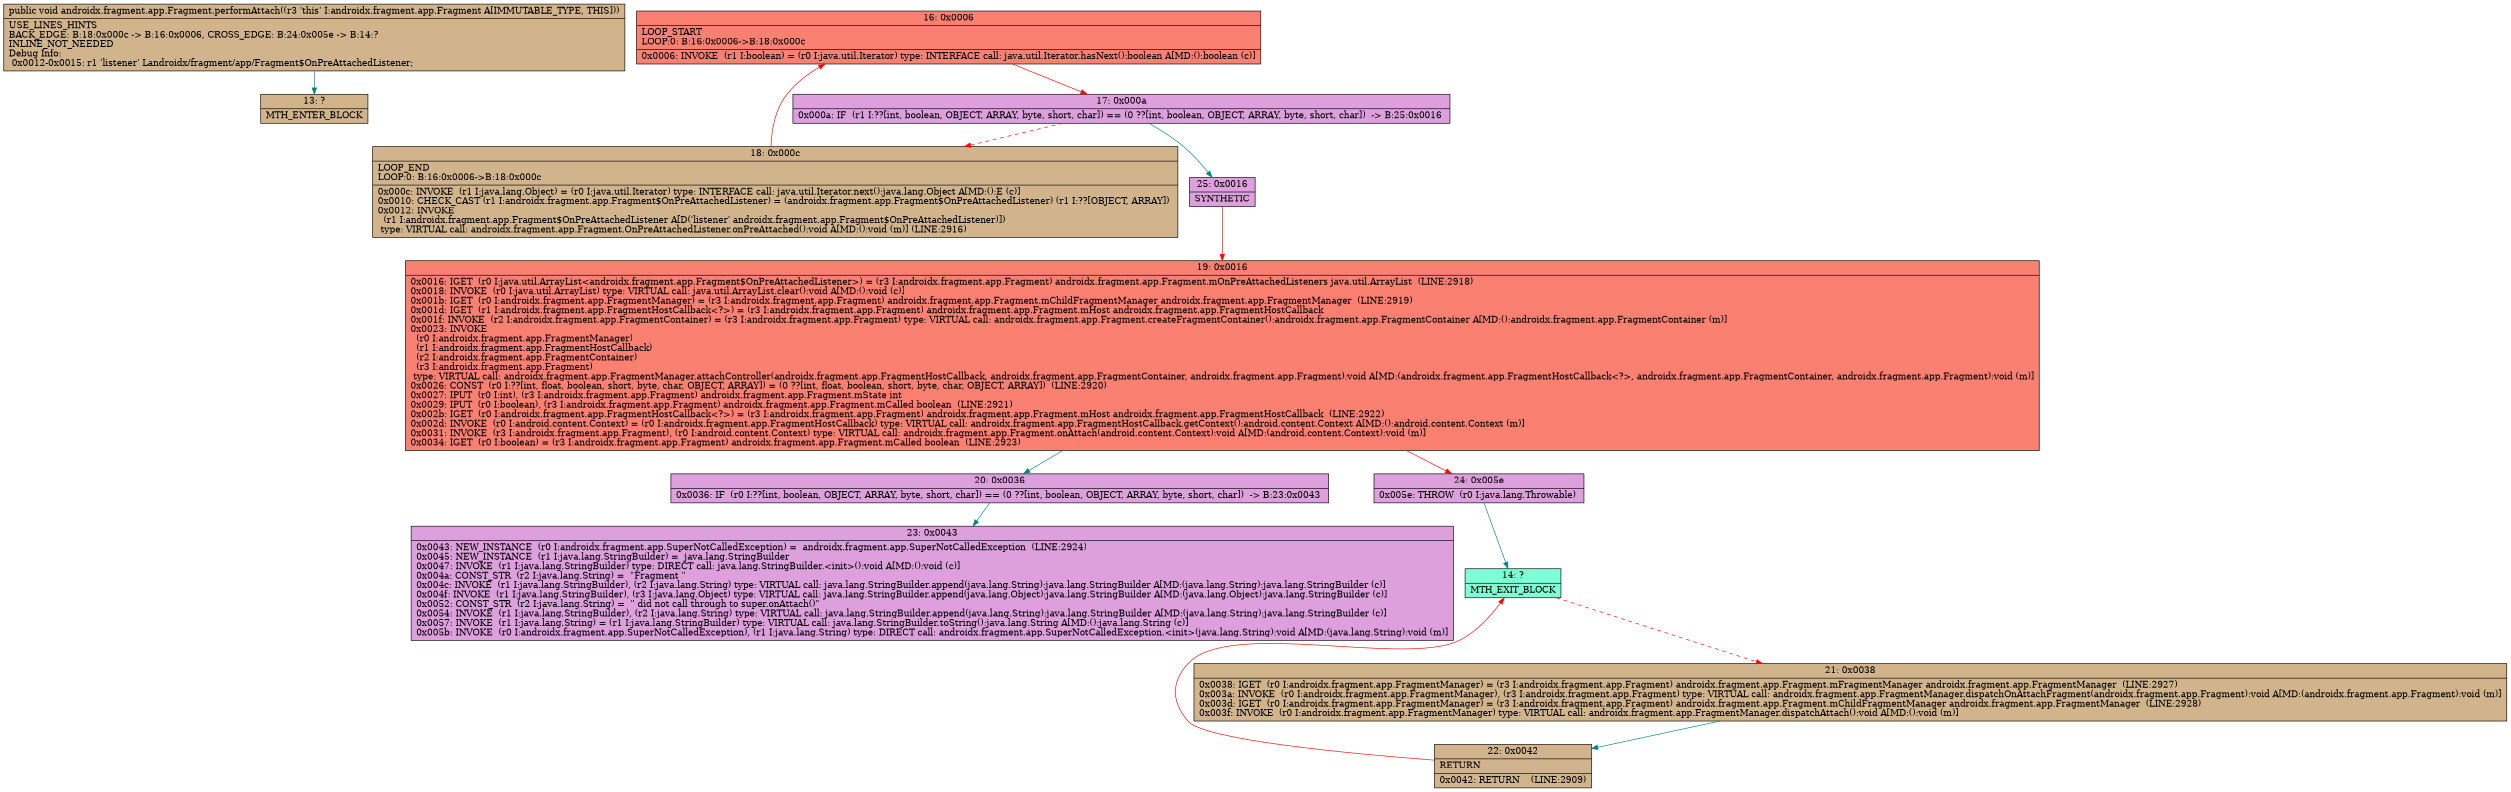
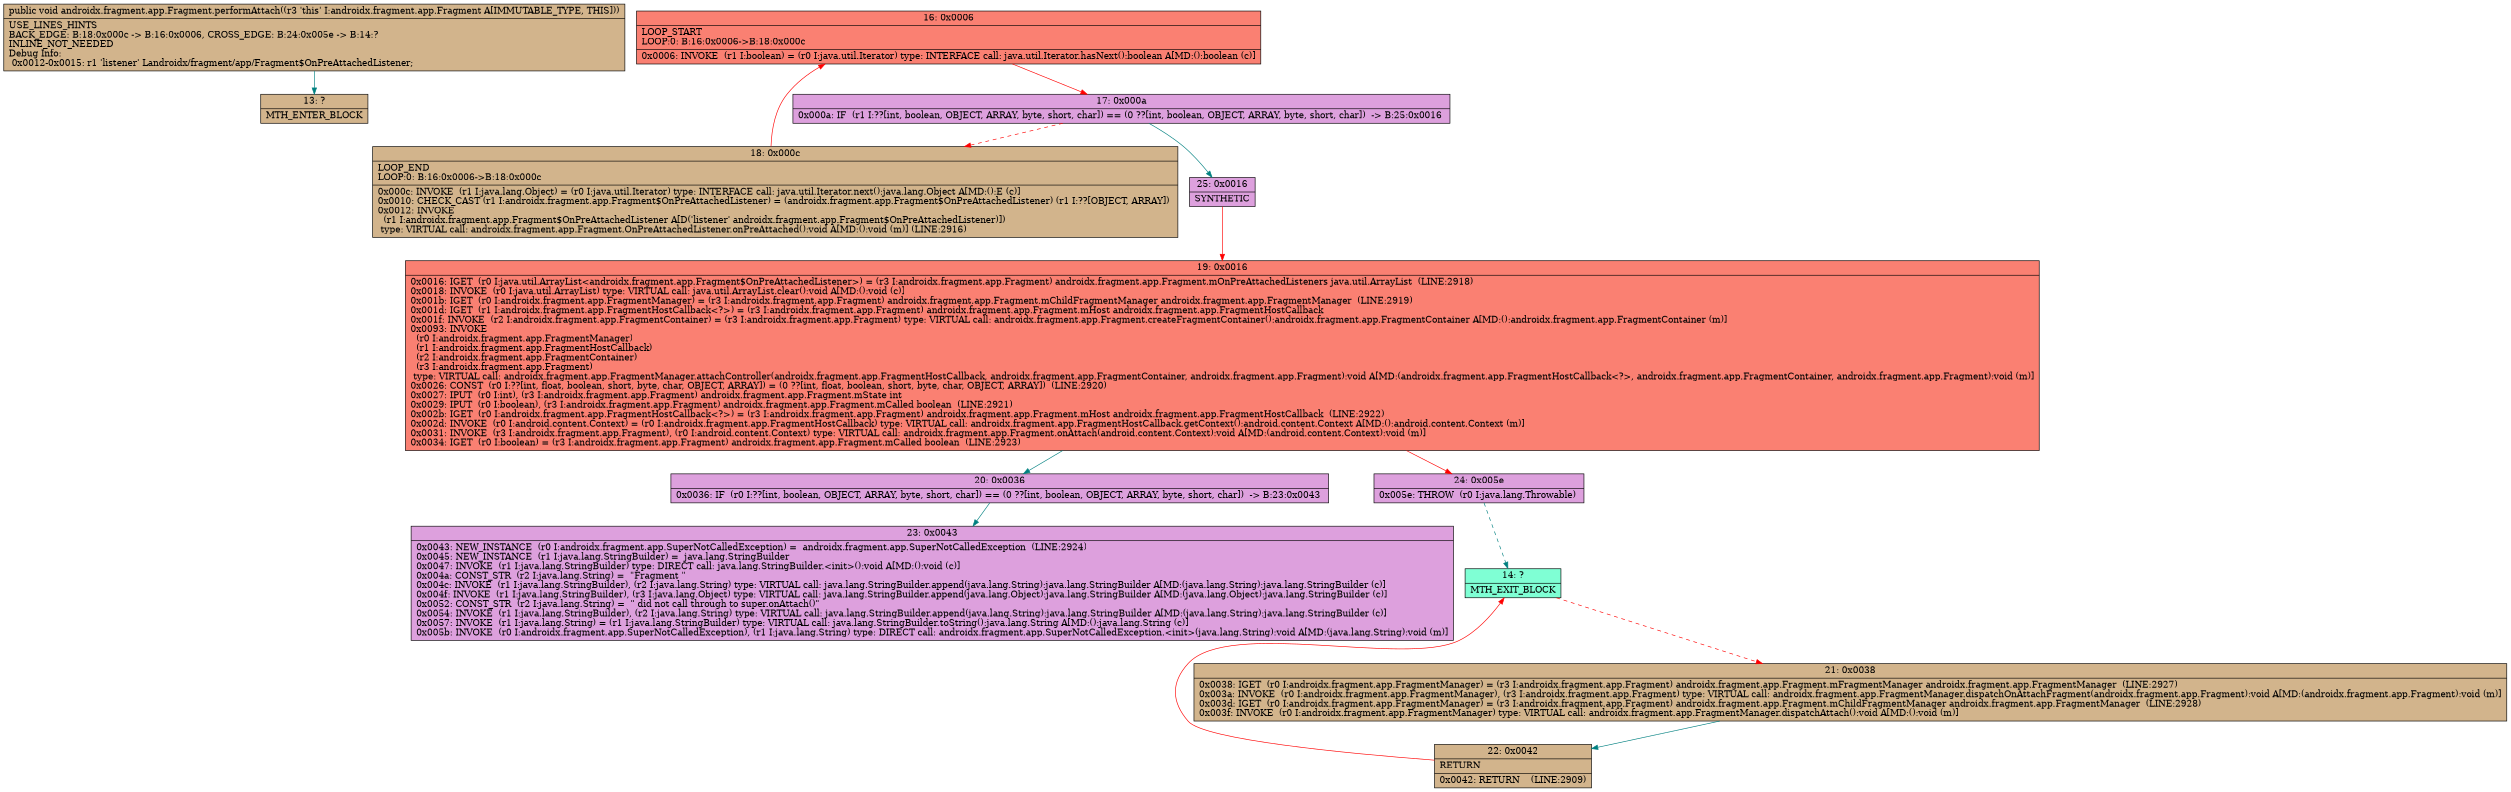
(452, 329) -> (452, 329)
(1495, 533) -> (1495, 533)
